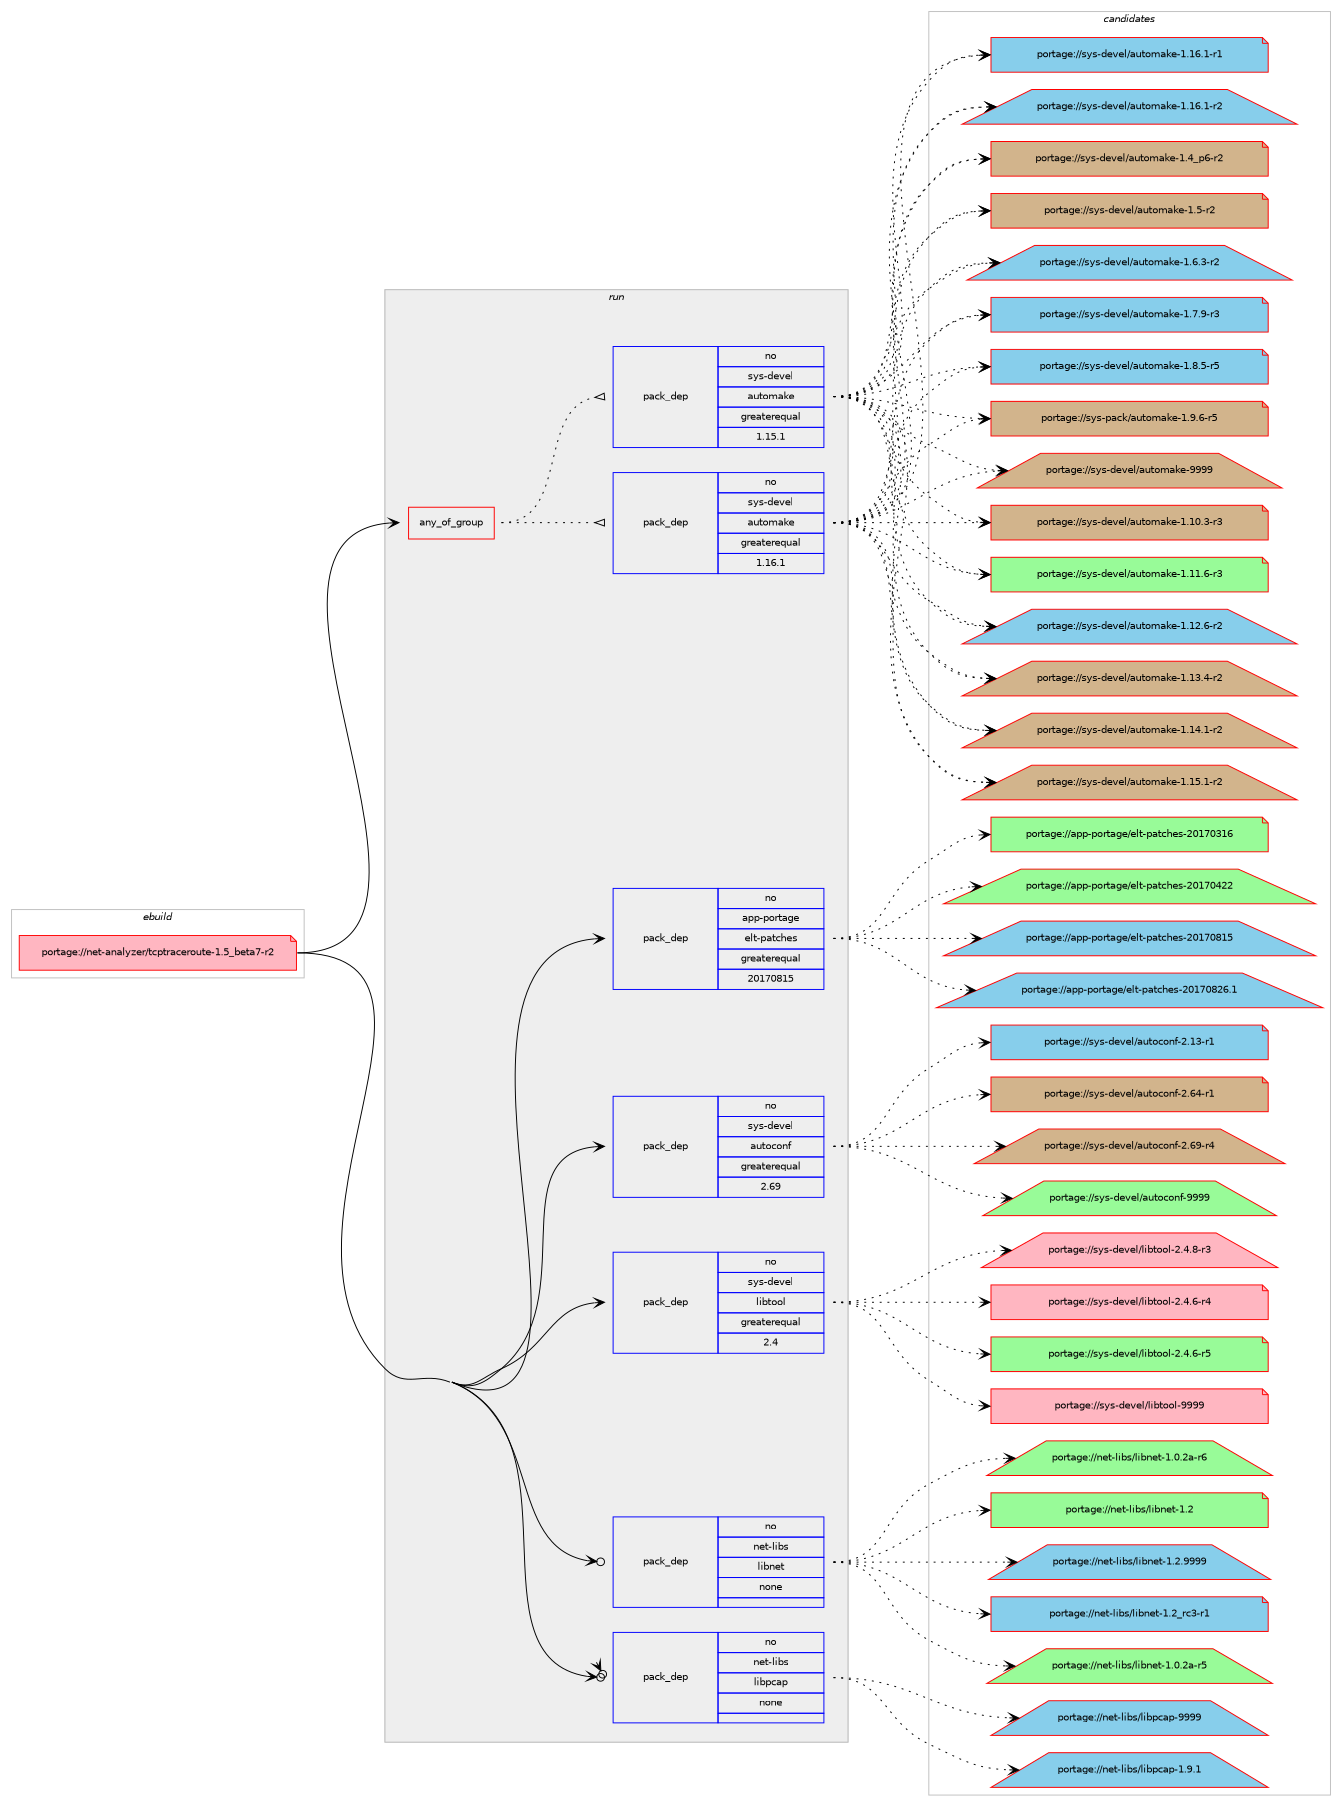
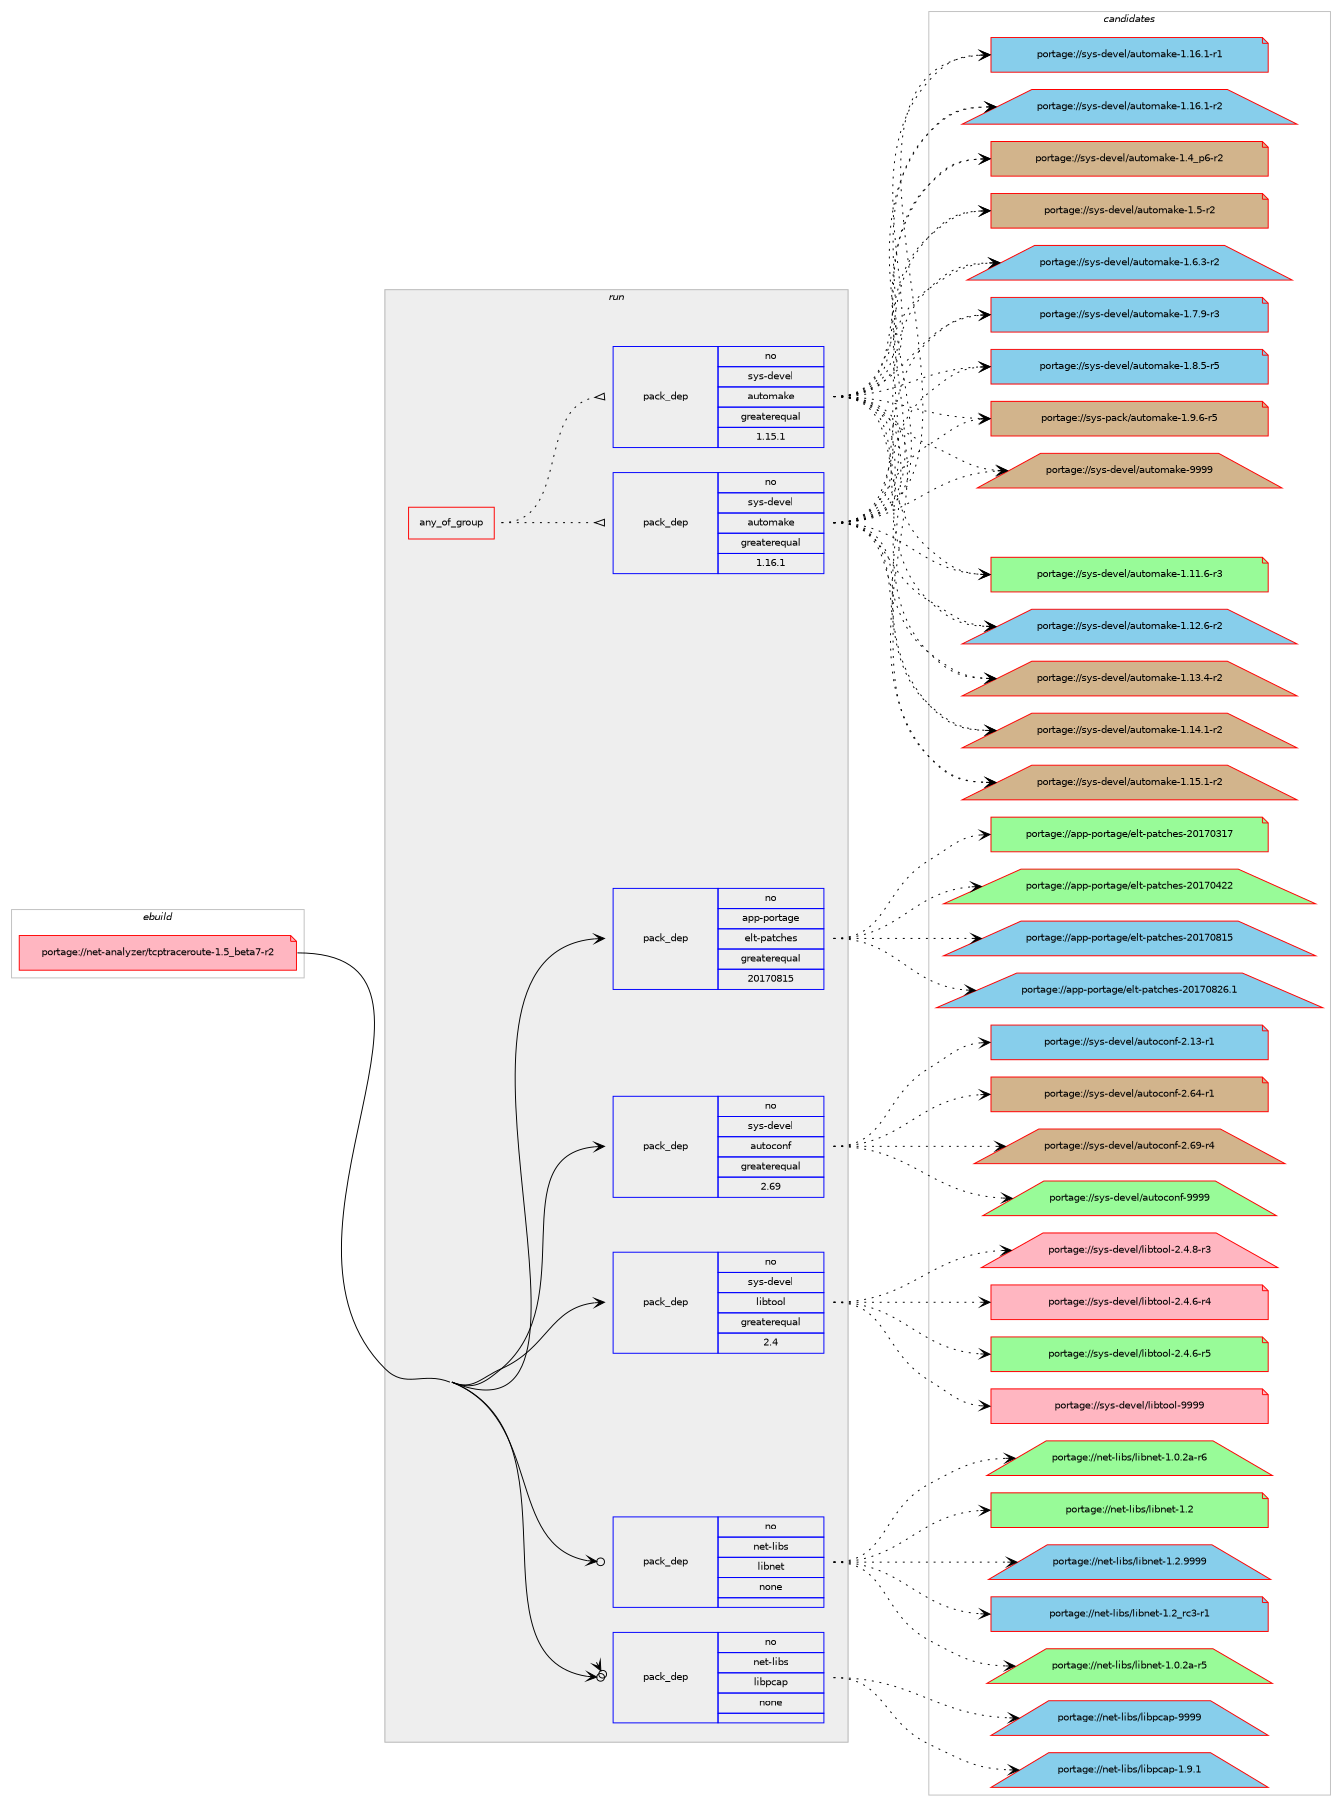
(1130, 523) -> none
(349, 742) -> none
(1130, 834) -> (1130, 834)
